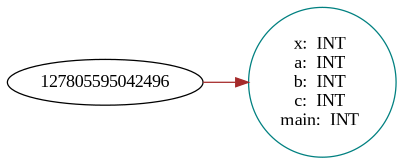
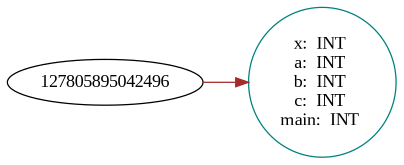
(105, 82) -> (105, 82)
